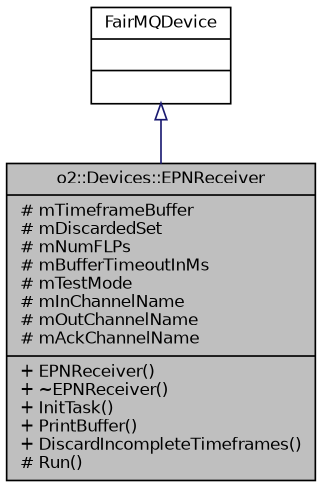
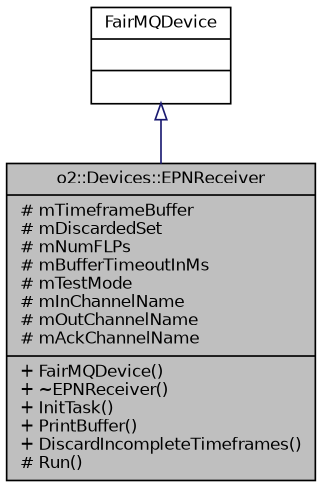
(88, 372) -> (92, 372)
